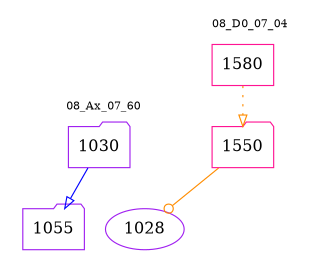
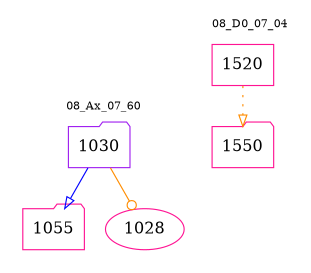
(243, 65) -> (243, 65)
(186, 194) -> (120, 185)
(54, 229) -> (54, 229)
(145, 229) -> (145, 229)
